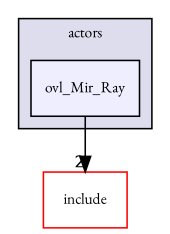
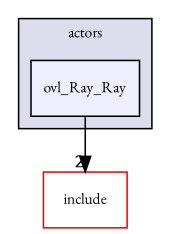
(85, 88) -> (85, 88)
